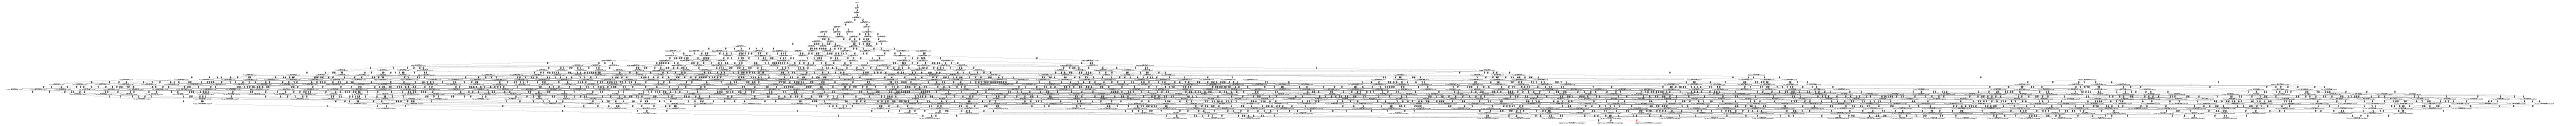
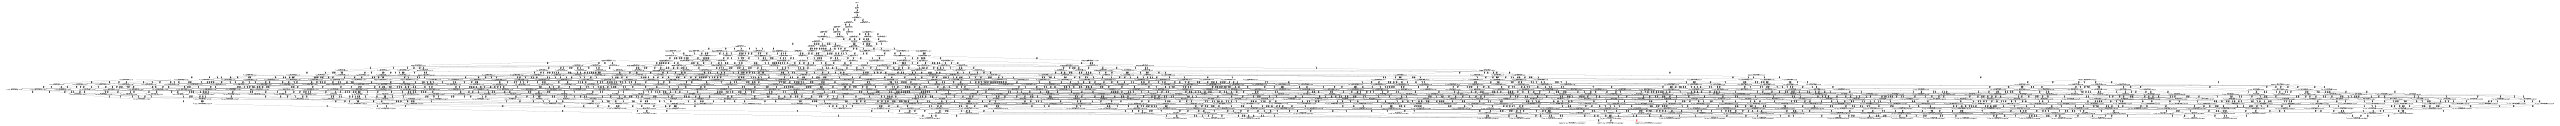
none -> (849, 27)
(867, 27) -> none
(830, 41) -> none
